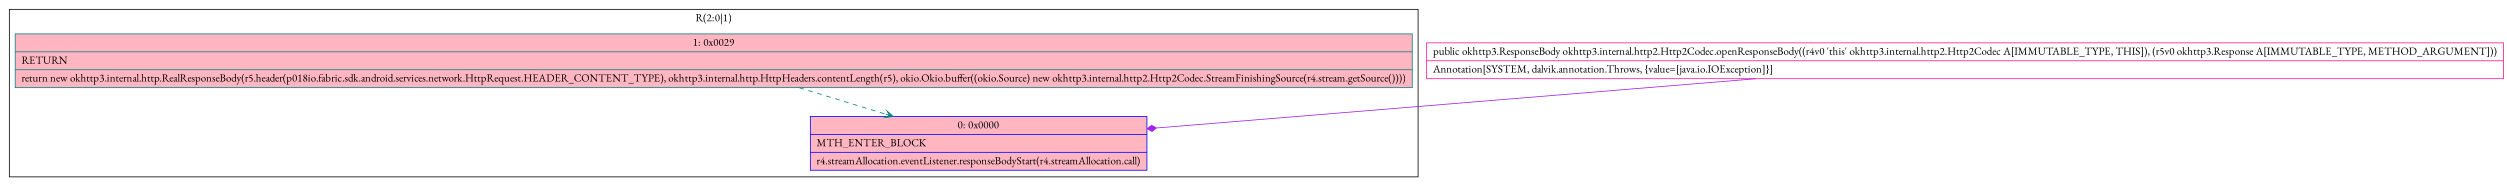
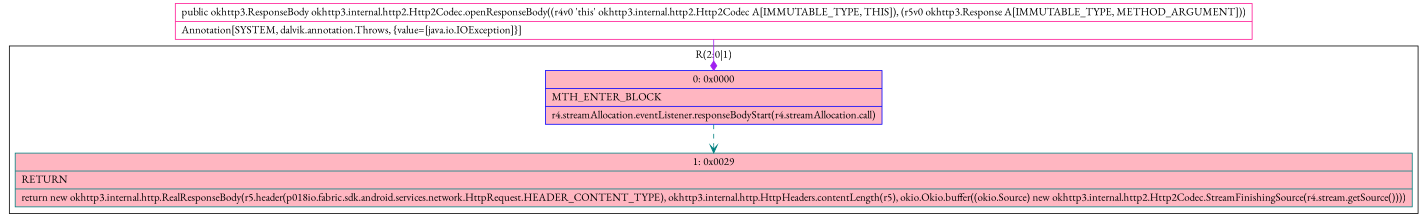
(843, 101) -> (714, 135)
